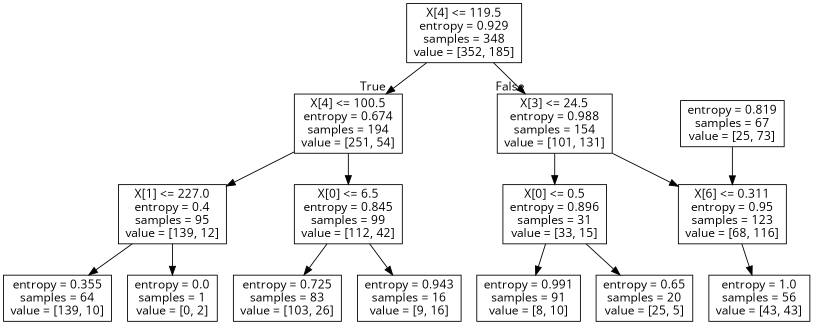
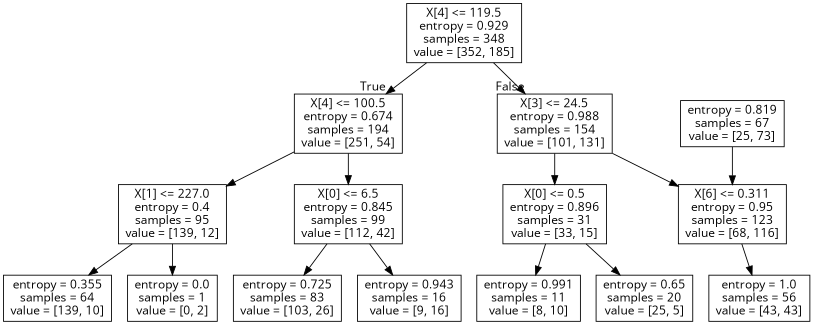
(529, 298) -> (529, 298)
